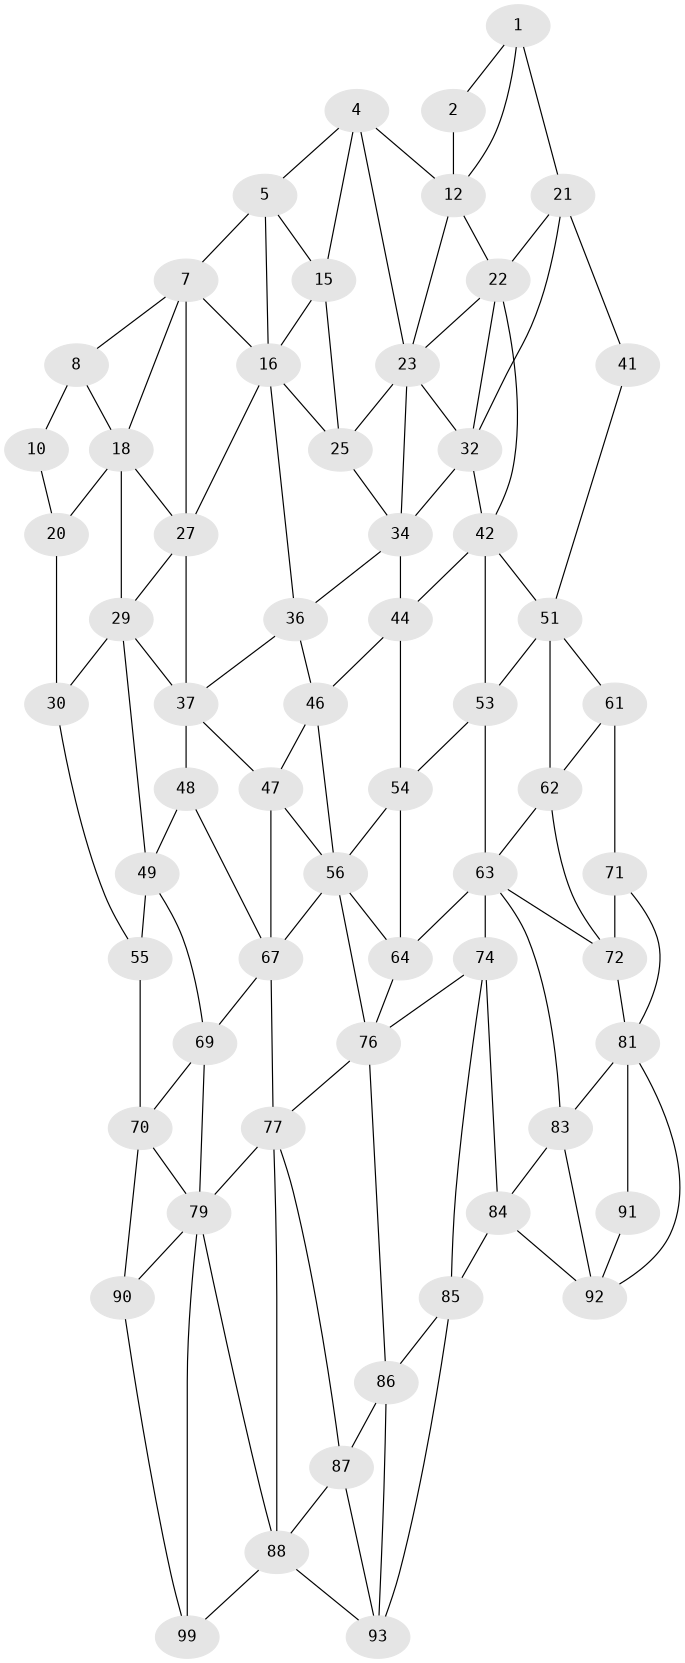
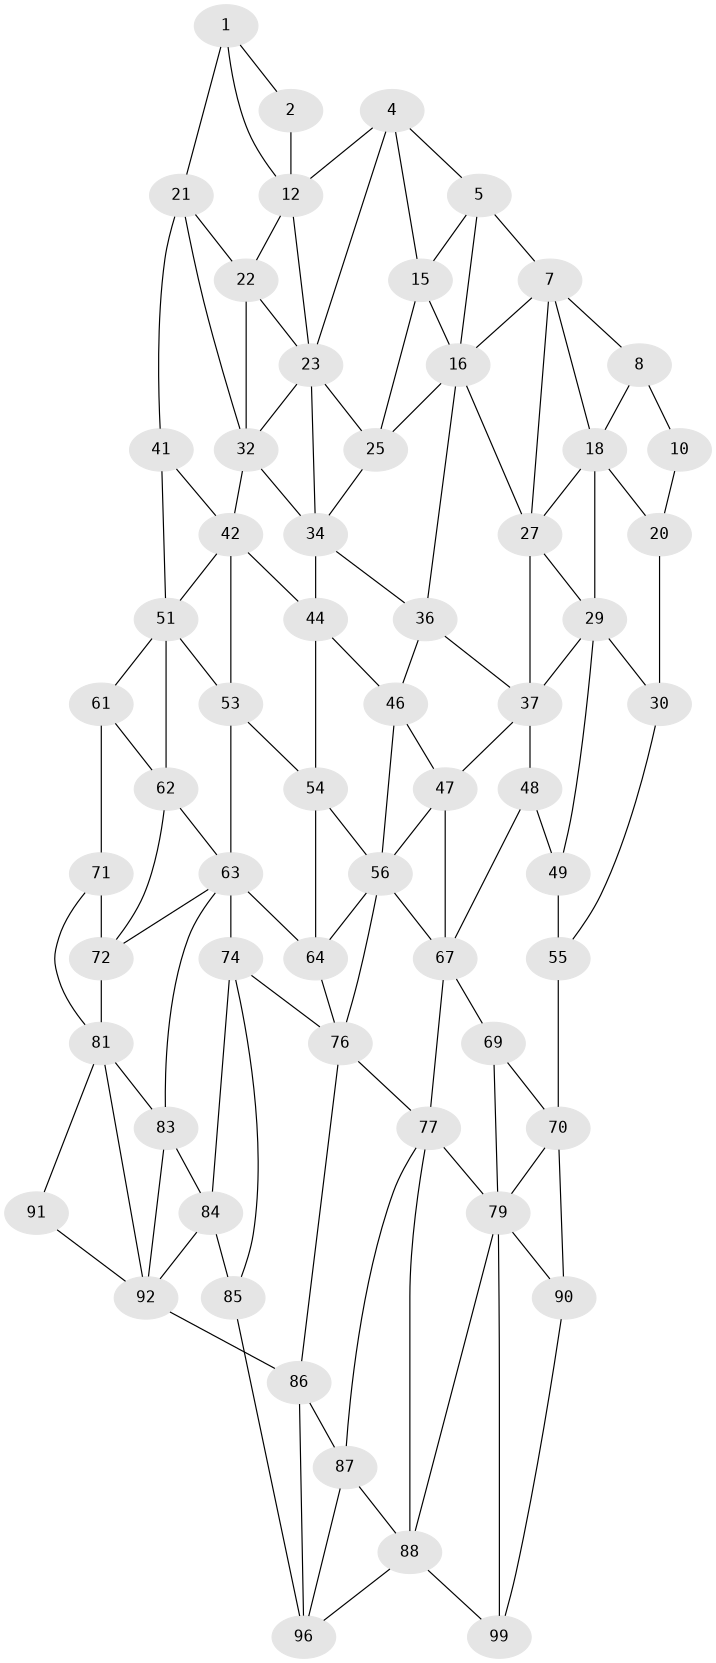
(517, 409) -> (196, 492)
(188, 955) -> none
(419, 1340) -> (222, 1340)
(378, 1637) -> (304, 1637)
